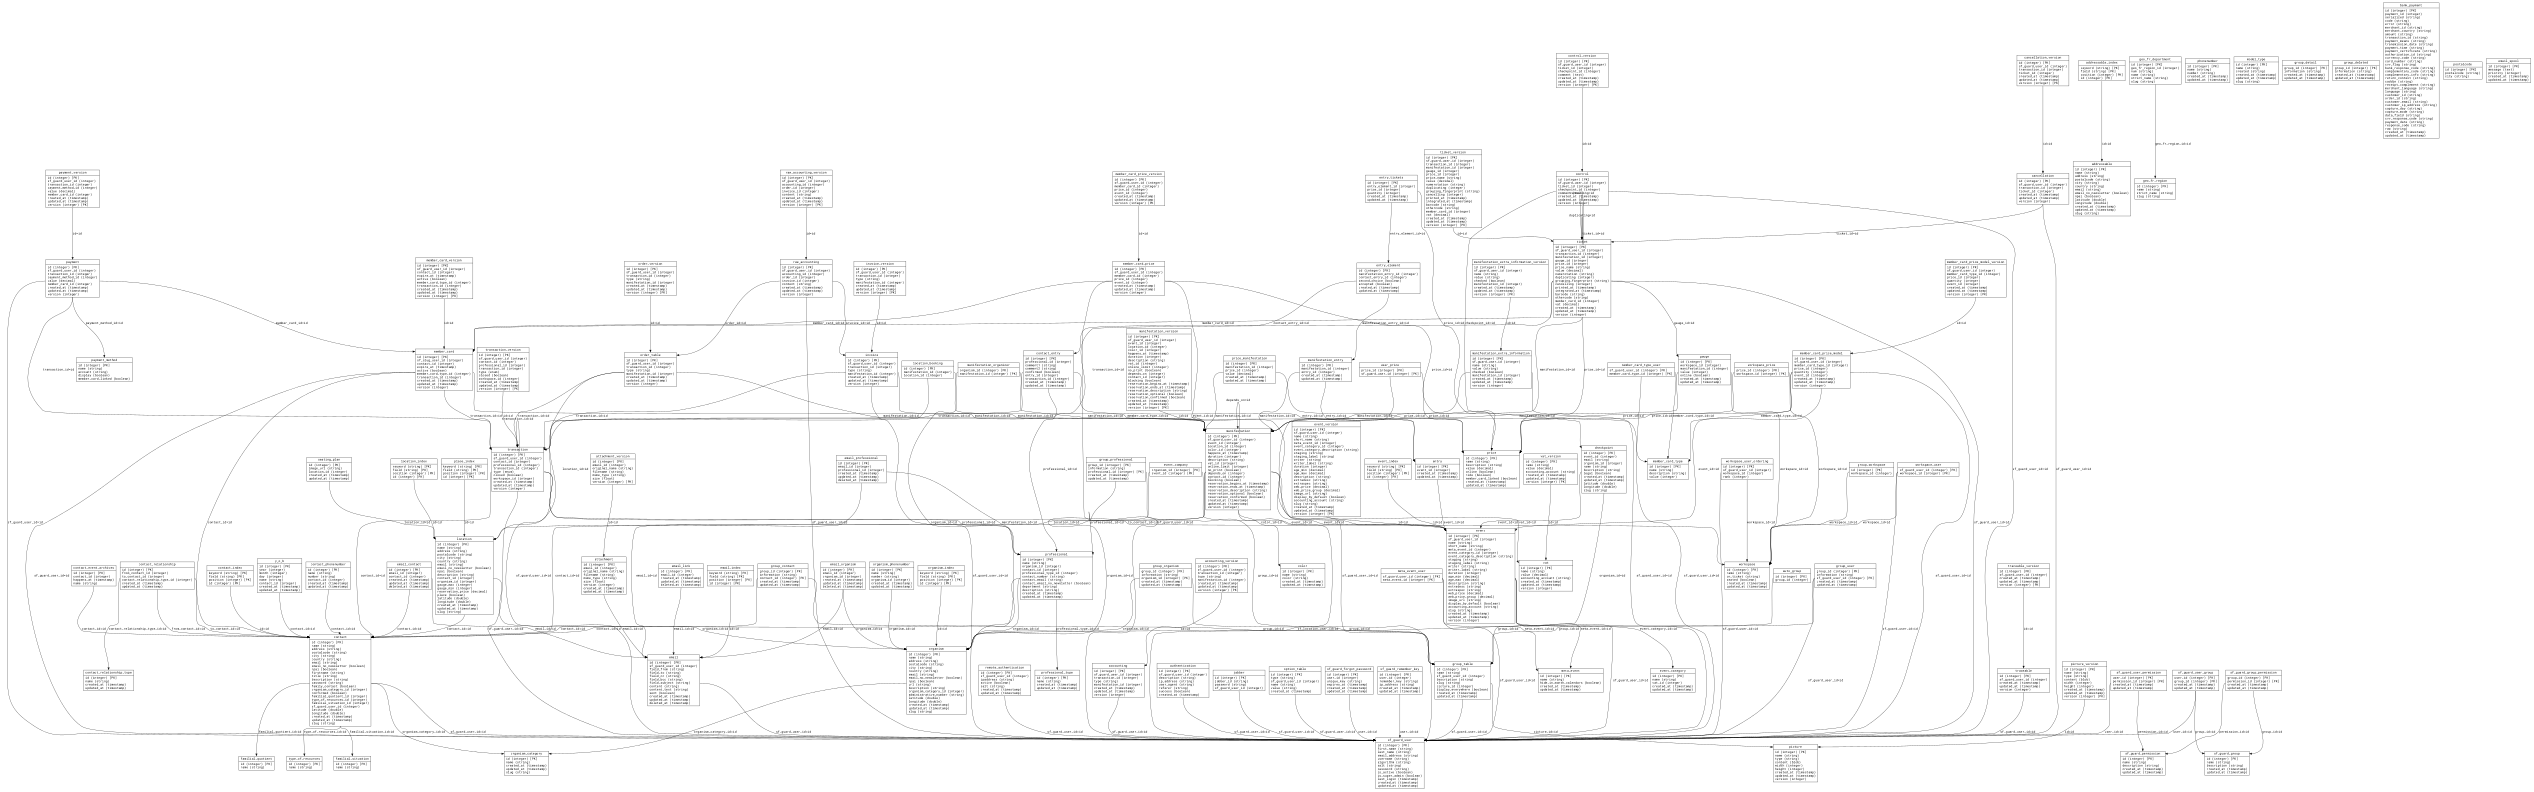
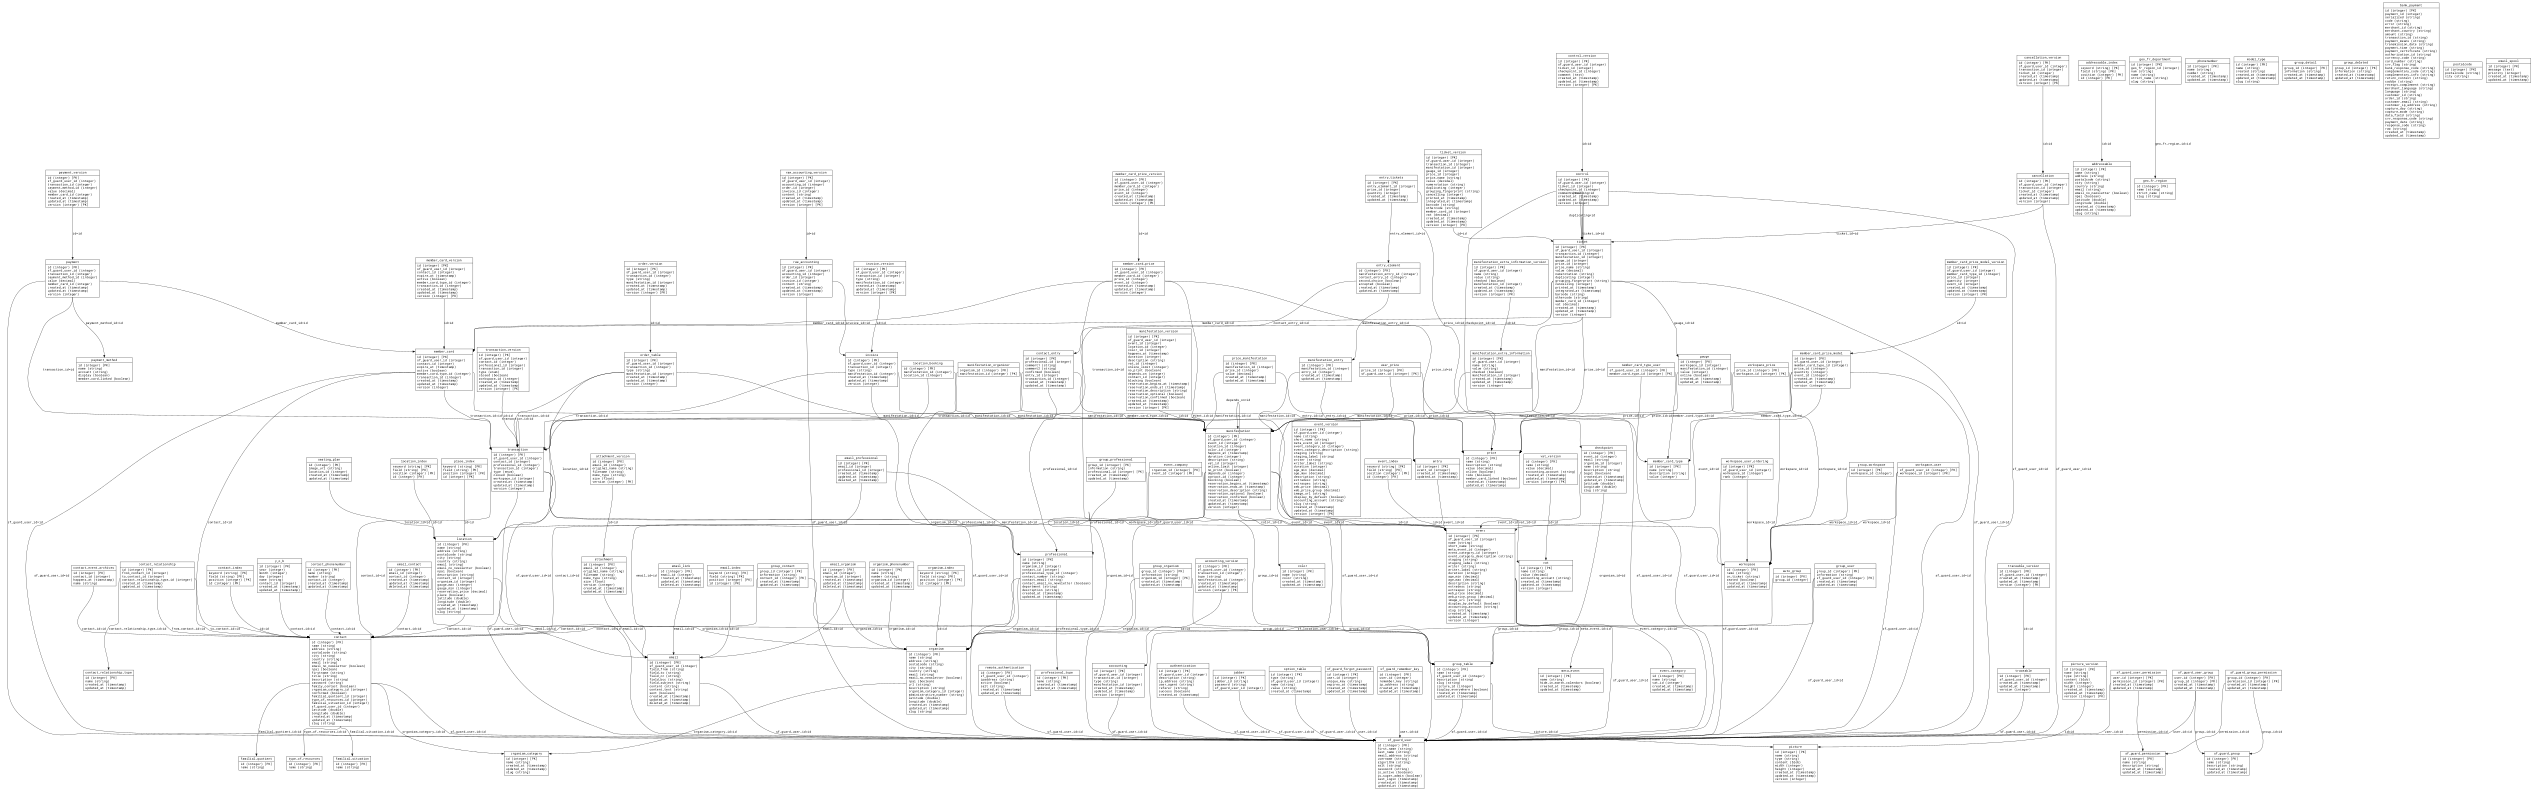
(729, 317) -> none
(440, 360) -> (441, 360)
(1143, 522) -> (1143, 522)
(1412, 576) -> none
